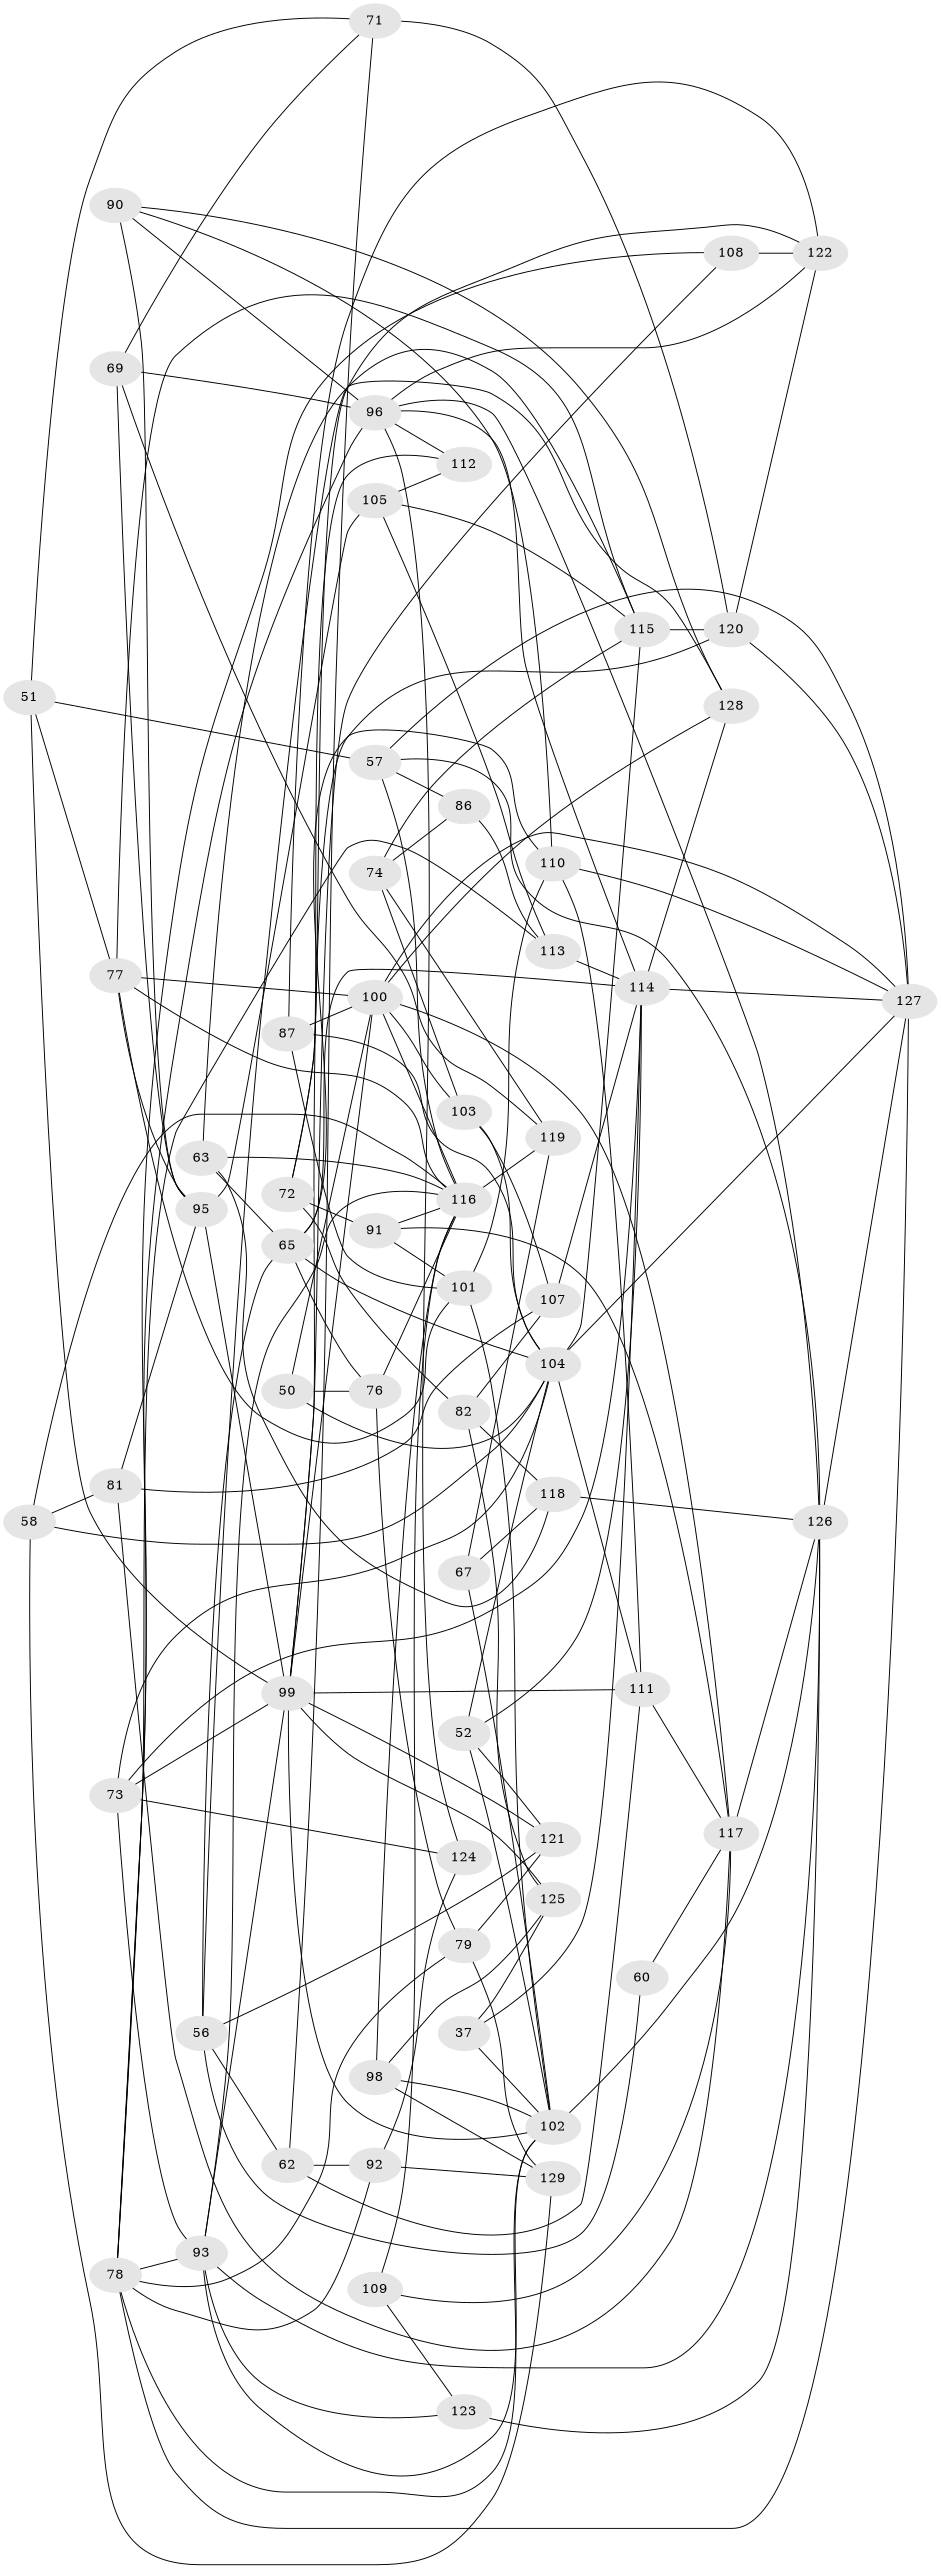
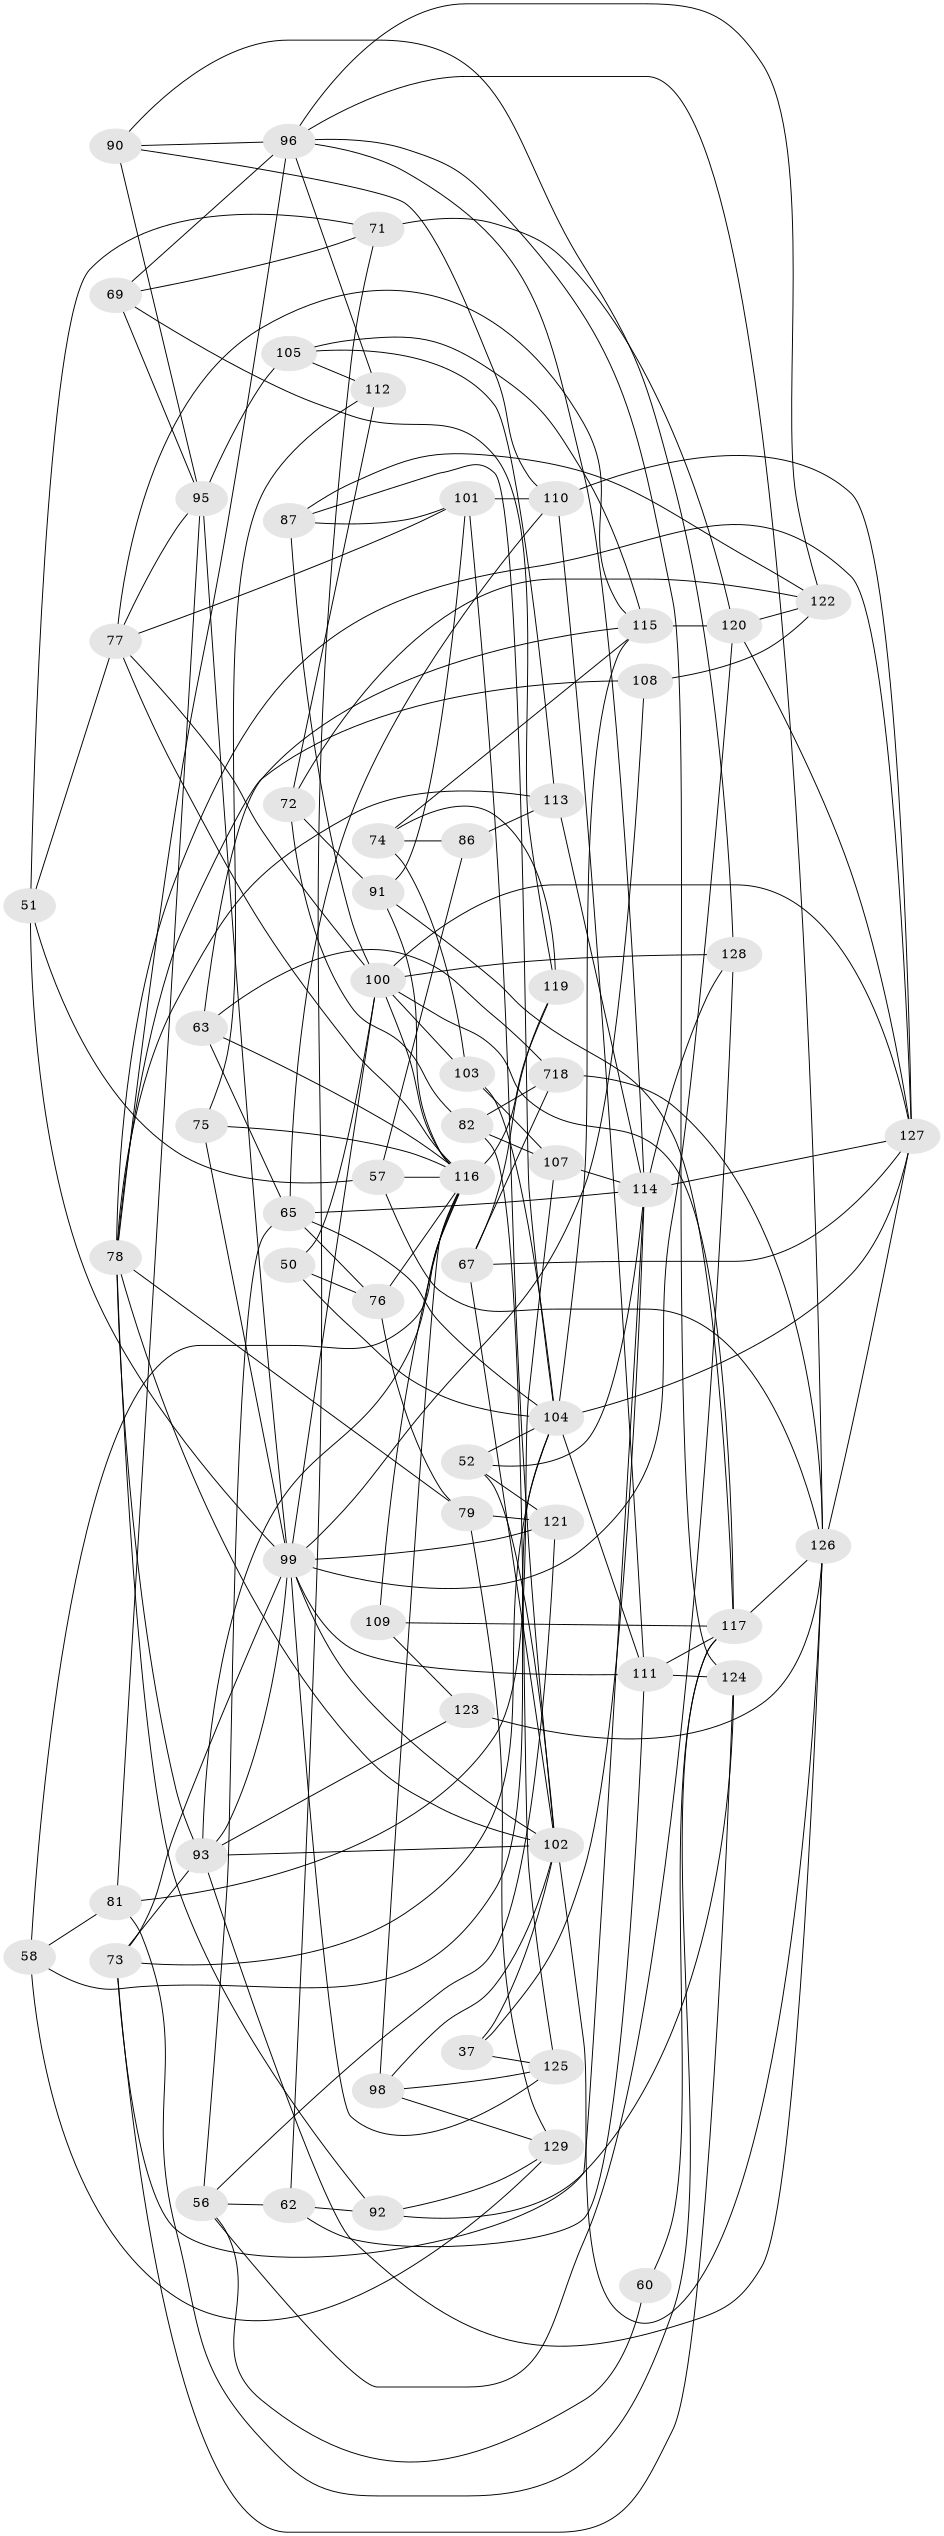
(763, 606) -> (728, 1261)
none -> (202, 1126)
(553, 1494) -> (556, 1075)
none -> (693, 1676)
